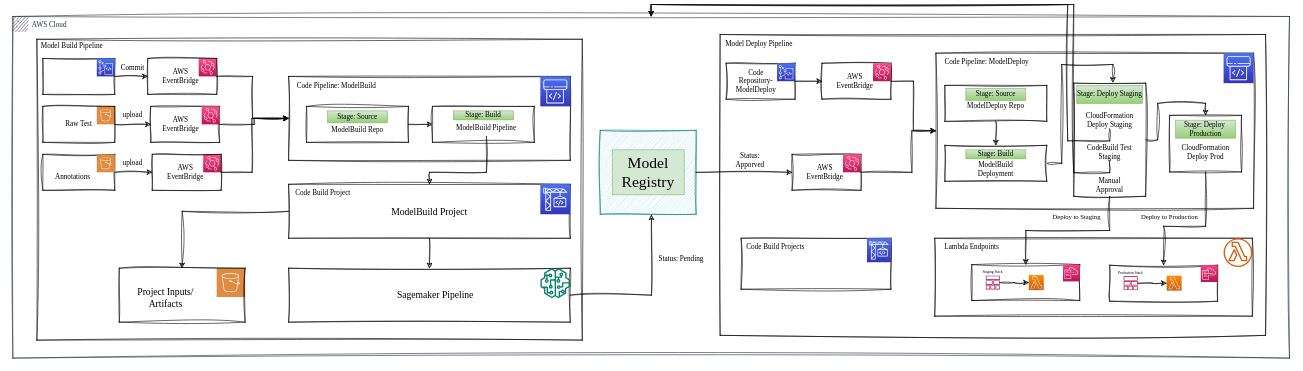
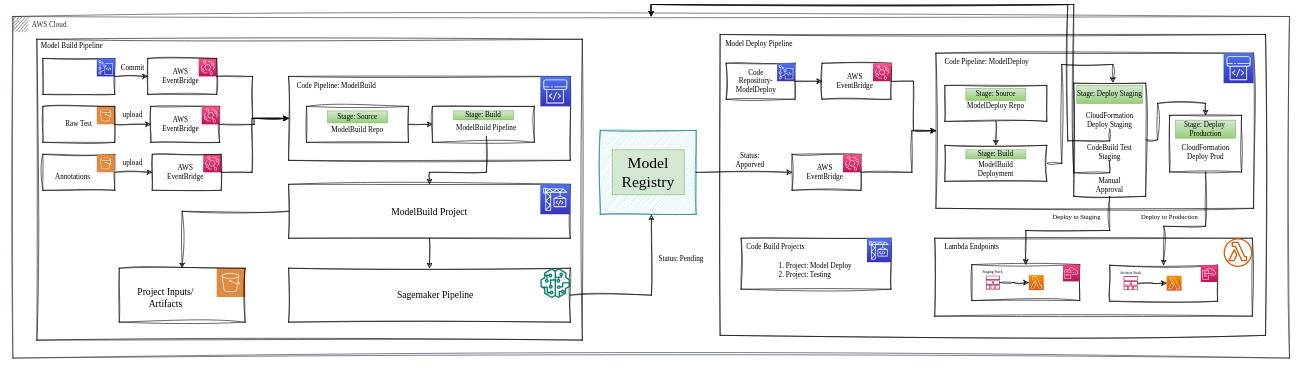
(323, 194) -> none
none -> (807, 270)
(1131, 272) -> (1131, 272)
